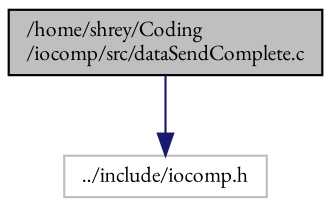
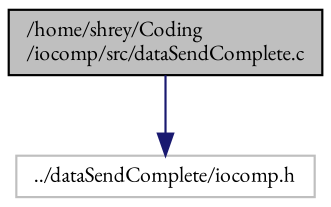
(166, 176) -> (166, 176)
